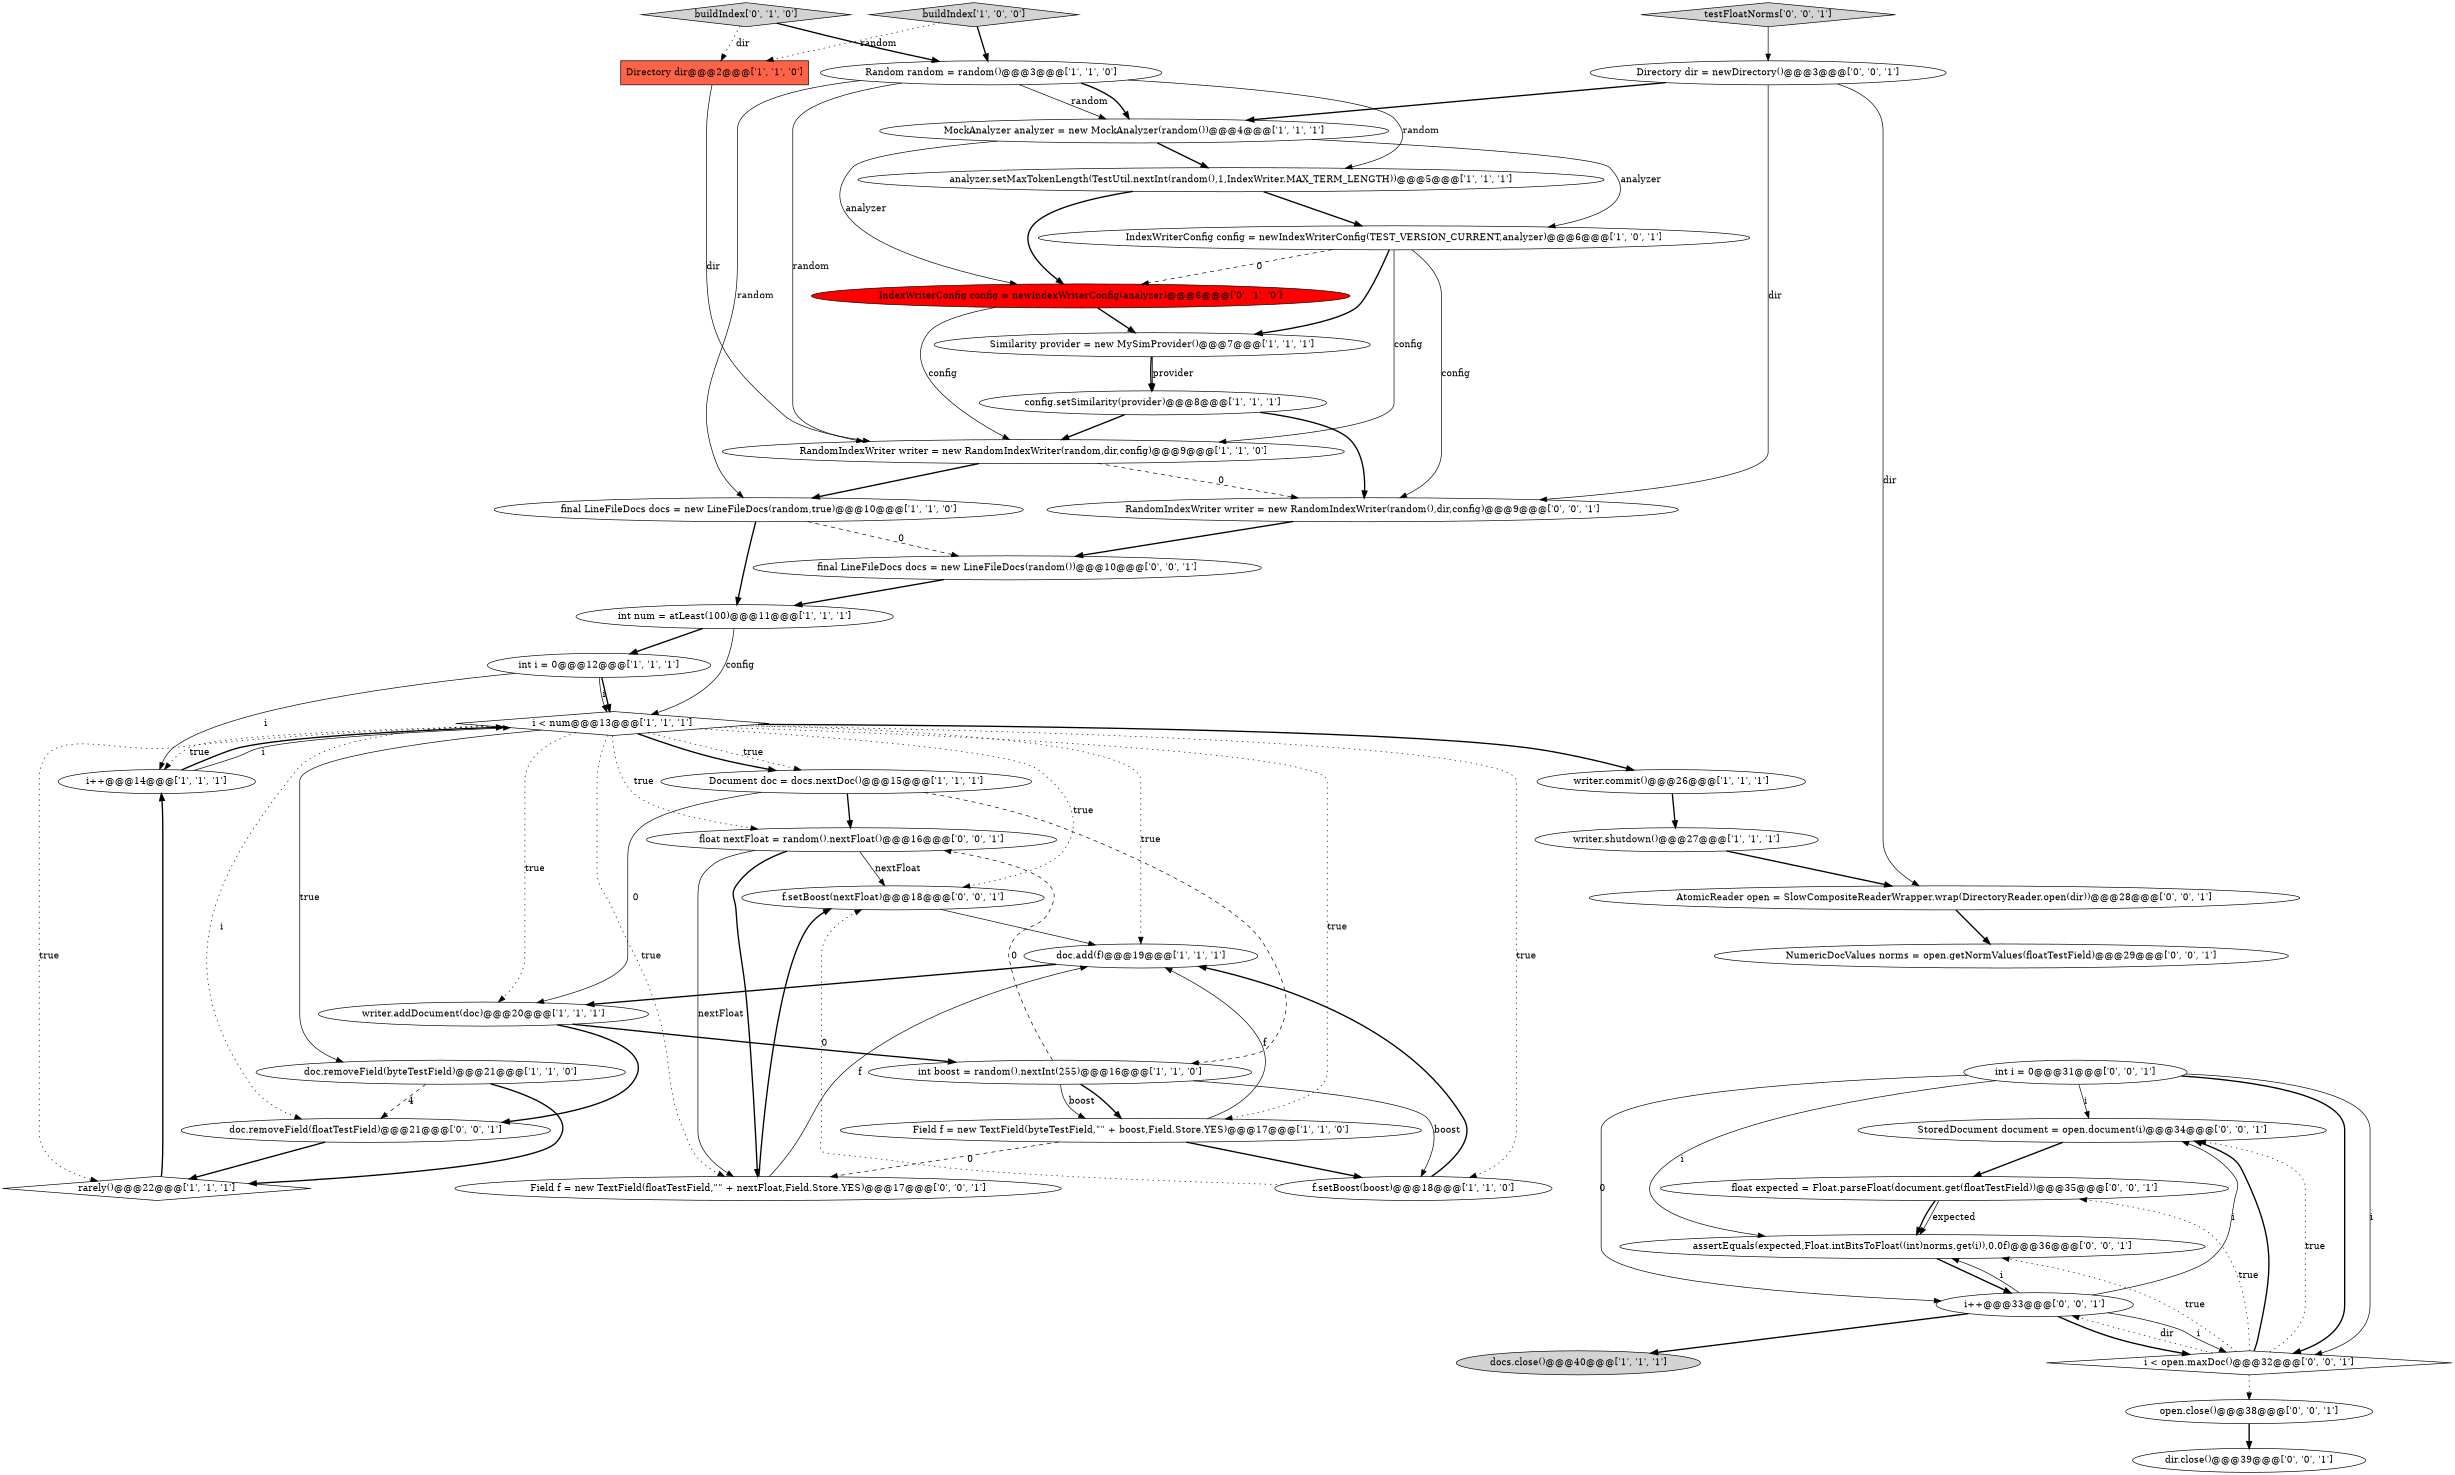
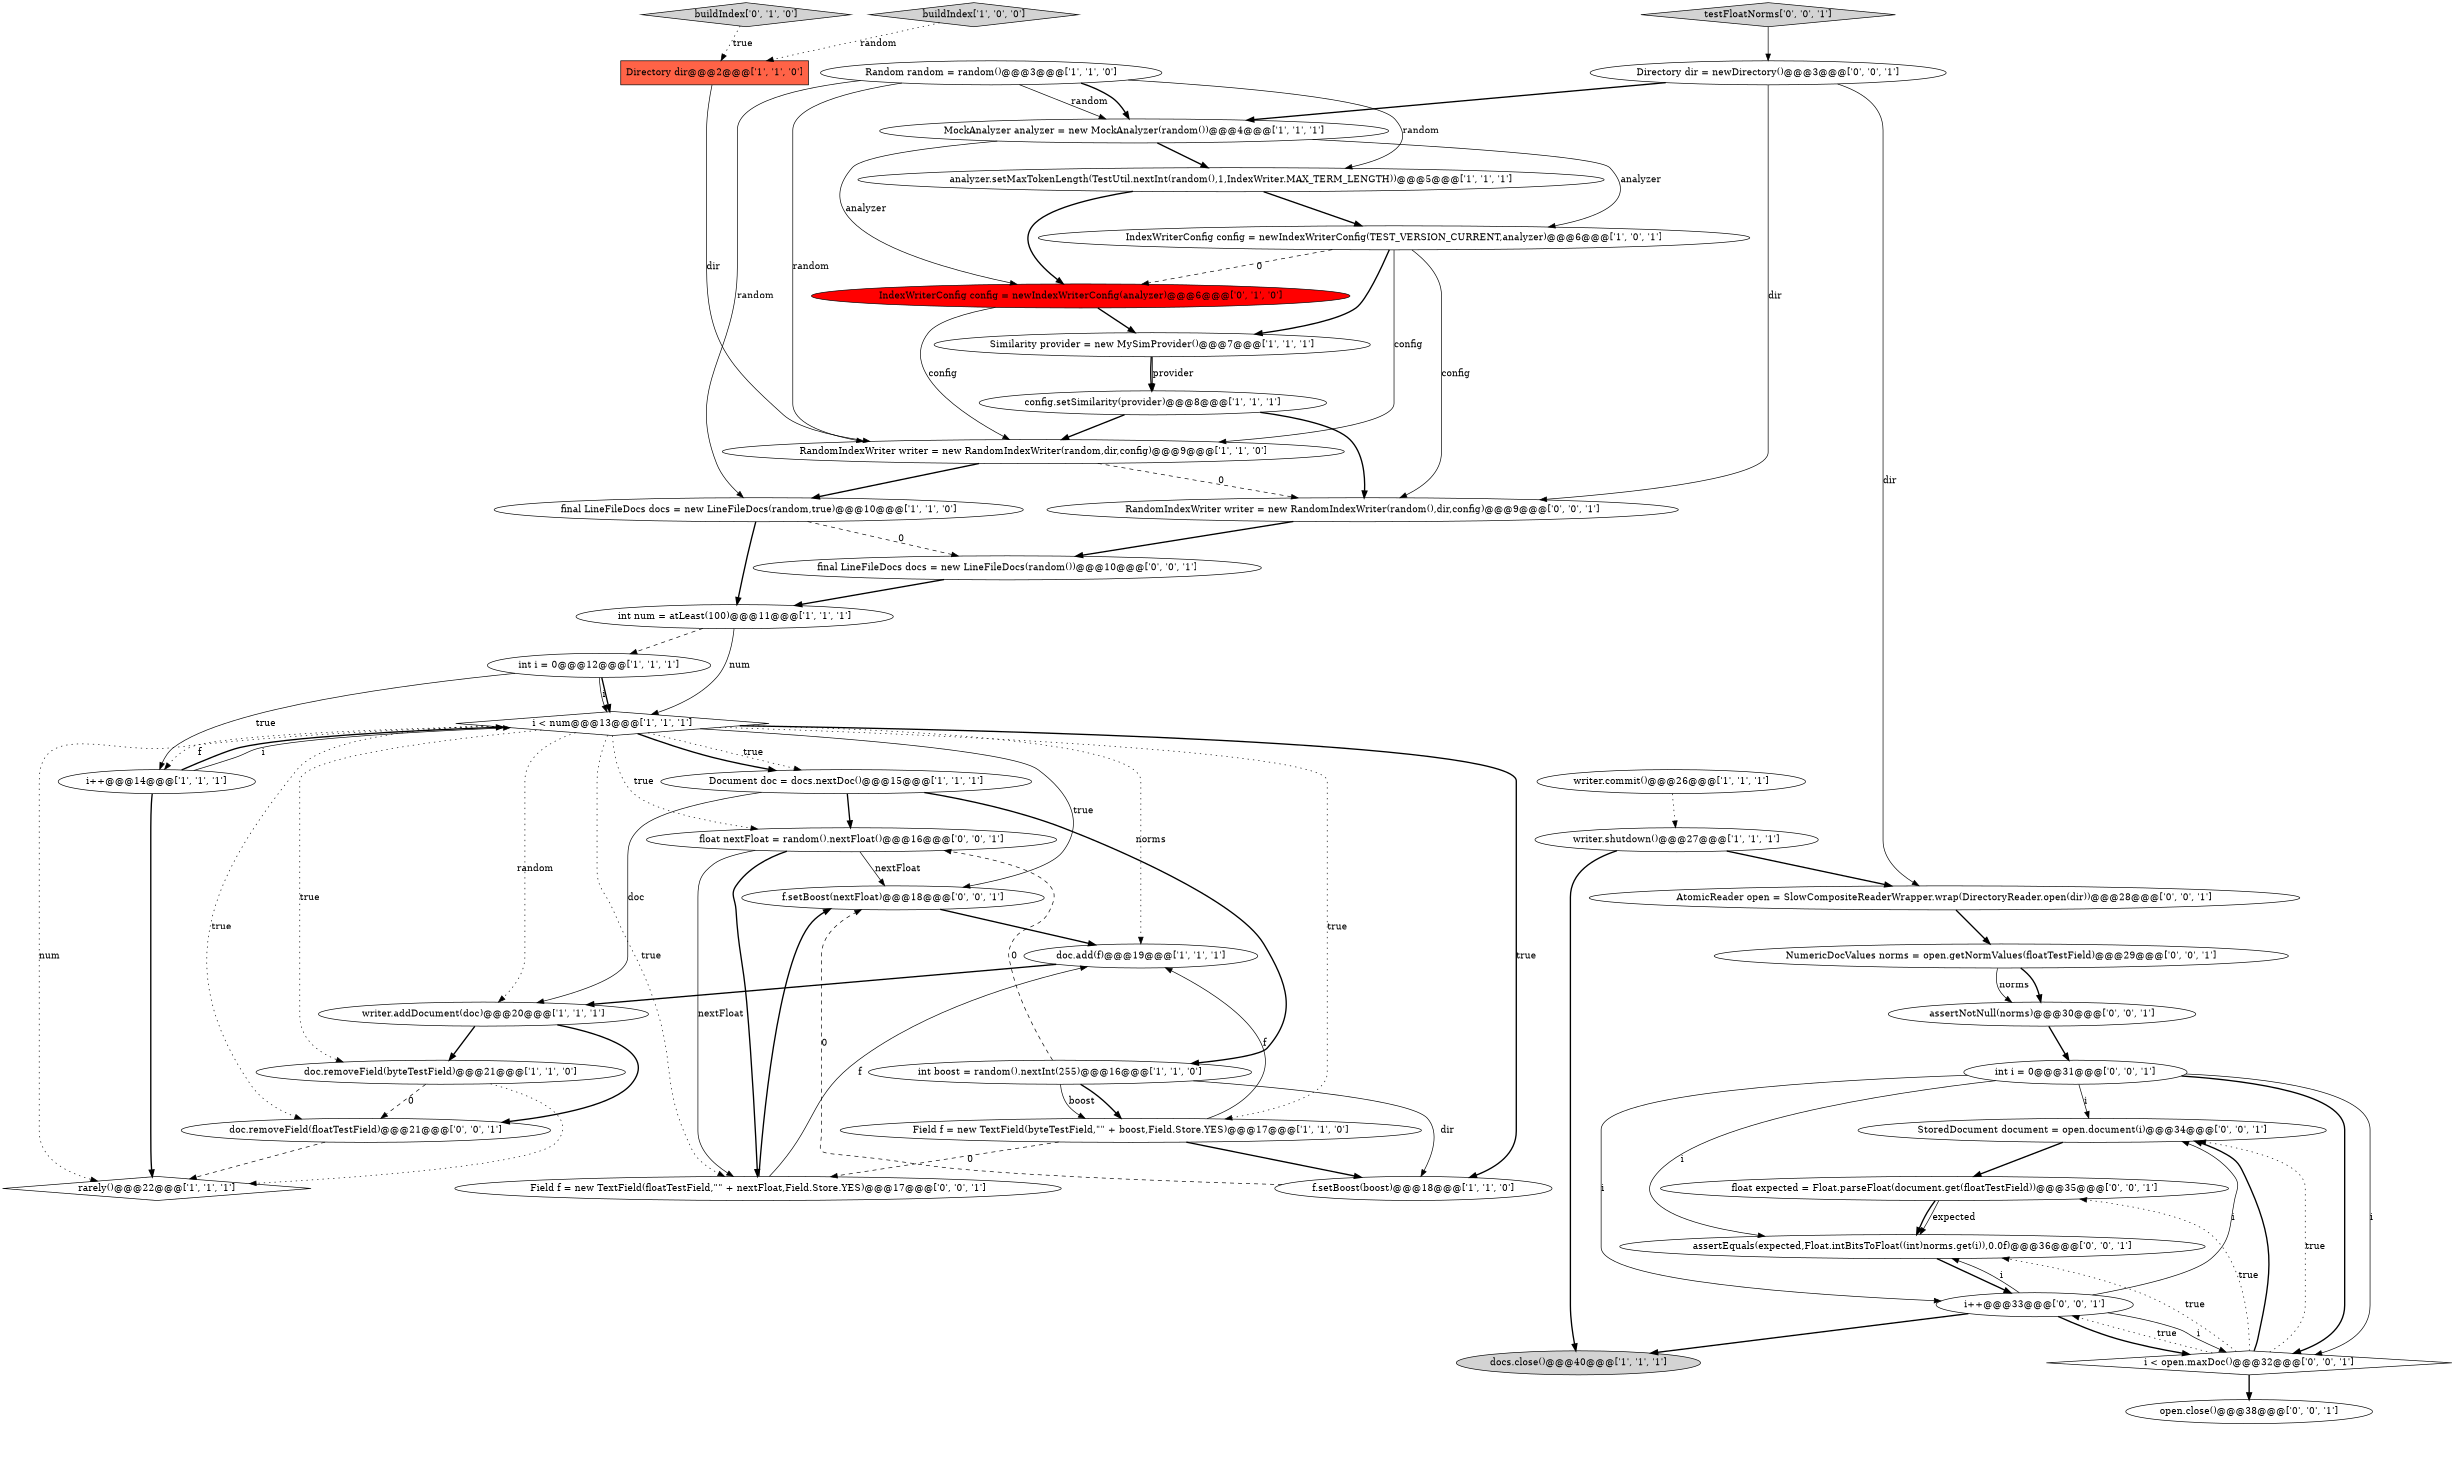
(982, 40) -> none
(743, 44) -> (743, 44)
(862, 44) -> none
(670, 640) -> (670, 640)
(740, 665) -> (740, 665)
(266, 724) -> (266, 724)
(1194, 730) -> none
(1337, 748) -> (1337, 748)
(200, 753) -> (200, 753)
(969, 753) -> (969, 753)
(300, 803) -> (300, 803)
(1674, 807) -> (1674, 807)
(1151, 840) -> (1151, 840)
(535, 869) -> (535, 869)
(1188, 885) -> (1188, 885)
(636, 898) -> (636, 898)
(1014, 926) -> (1014, 926)
(222, 927) -> (222, 927)
(50, 956) -> (50, 956)
(163, 989) -> (151, 982)
none -> (2042, 1014)
(1381, 1037) -> none
(760, 1044) -> (464, 1040)
none -> (1570, 1085)
(411, 1101) -> (411, 1101)
(1447, 1130) -> (1447, 1130)
(261, 1160) -> (261, 1160)
(460, 1166) -> (460, 1166)
(943, 1167) -> (943, 1167)
(1603, 1188) -> (1603, 1188)
(2167, 1334) -> (2167, 1334)
(2249, 1384) -> (2249, 1384)
(2249, 1460) -> none
